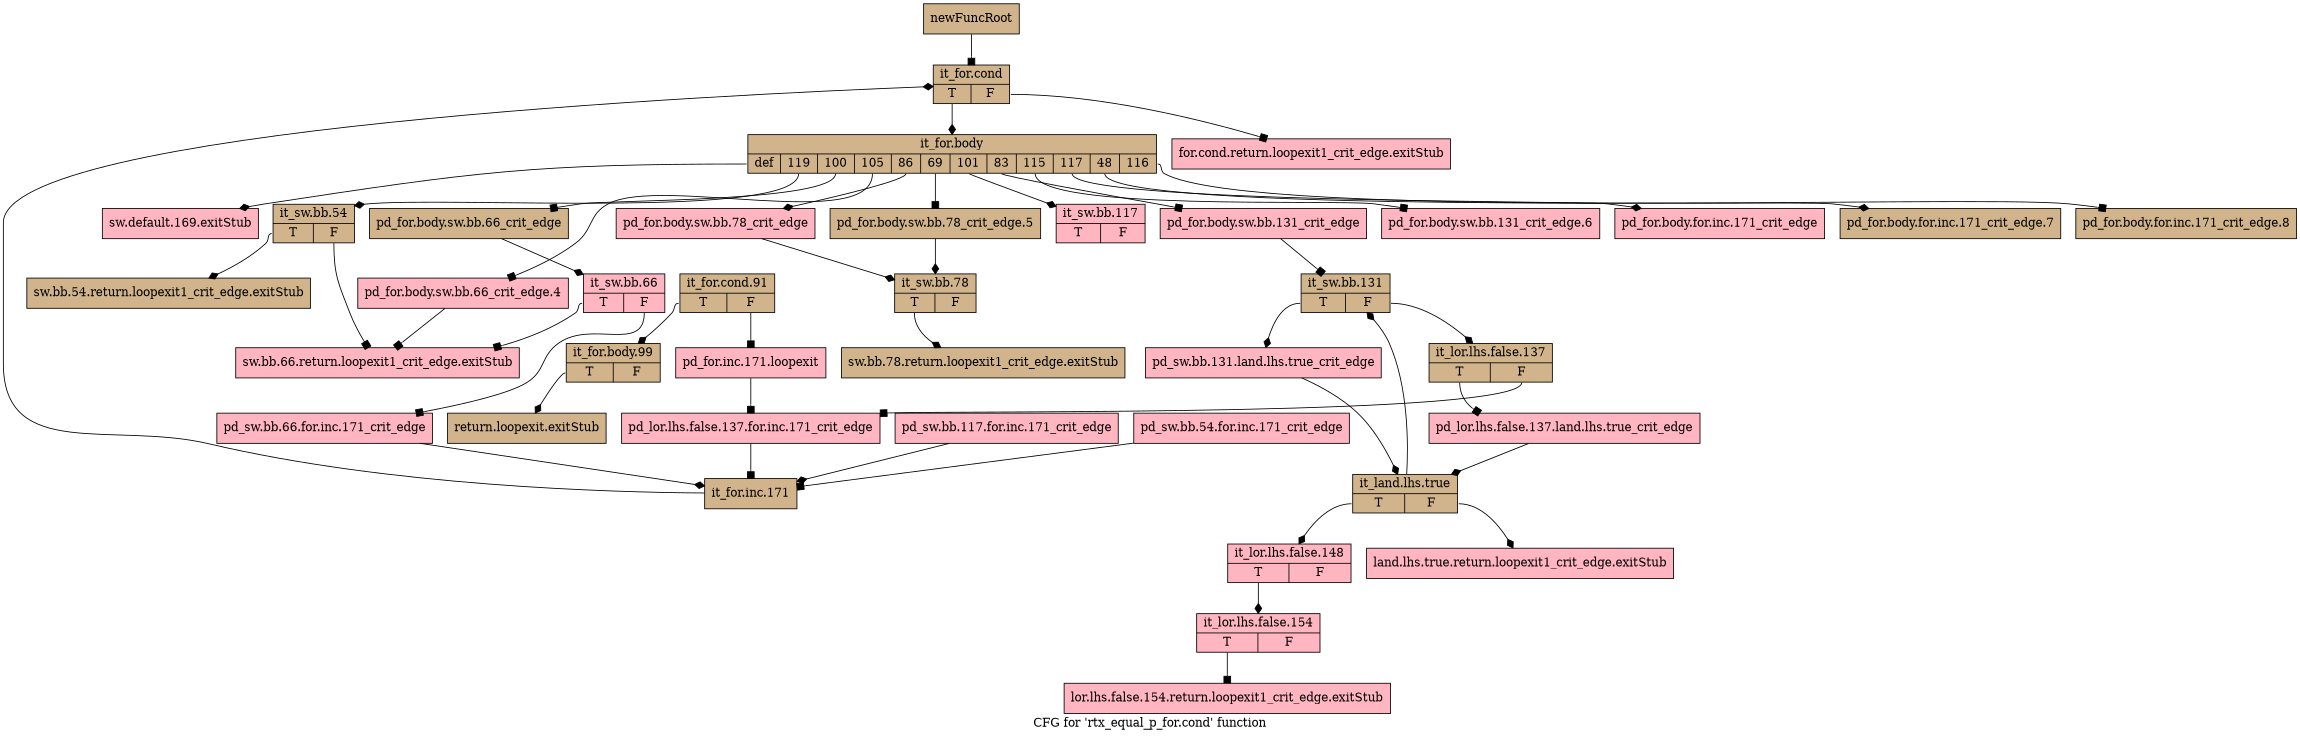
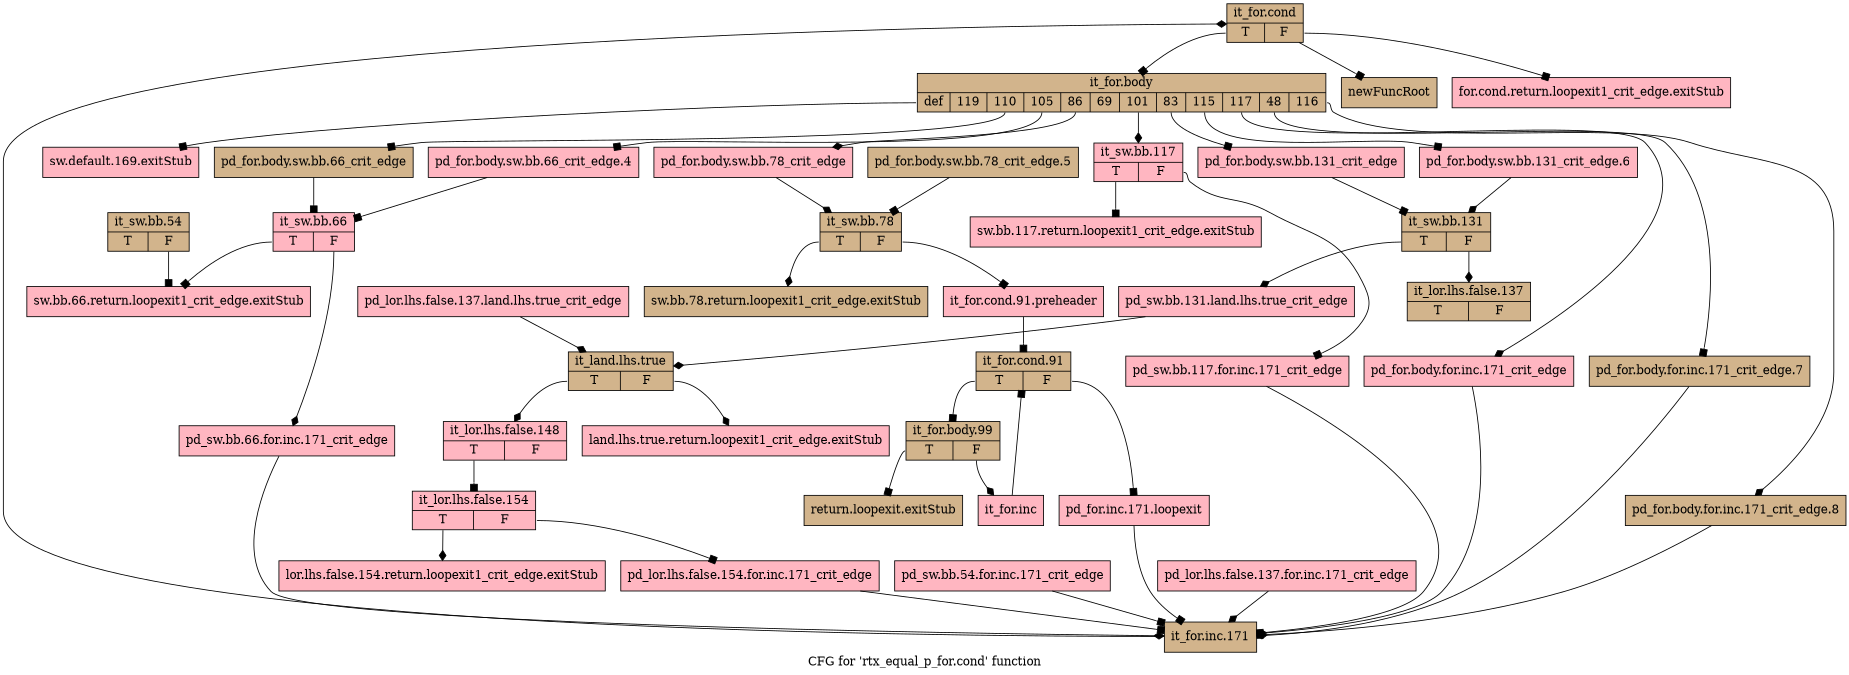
(971, 45) -> (1327, 58)
(952, 114) -> (1184, 44)
(836, 163) -> (1005, 102)
(497, 173) -> (552, 115)
(935, 187) -> none
(1861, 202) -> (1736, 154)
(552, 203) -> none
(1480, 203) -> (1666, 144)
none -> (1116, 232)
none -> (1321, 237)
(935, 251) -> (924, 193)
(538, 255) -> (314, 191)
(169, 293) -> none
none -> (1023, 302)
(664, 321) -> (958, 393)
(424, 325) -> (425, 197)
(542, 366) -> (322, 335)
(552, 388) -> (896, 468)
(751, 391) -> (1143, 577)
(1461, 393) -> none
(1403, 394) -> (1494, 192)
(1207, 410) -> none
(751, 457) -> (1253, 603)
(878, 461) -> (1436, 533)
none -> (1011, 510)
none -> (1508, 565)
none -> (750, 576)
none -> (1451, 578)
(1258, 593) -> (474, 471)
none -> (1496, 608)
(1227, 664) -> (443, 540)
